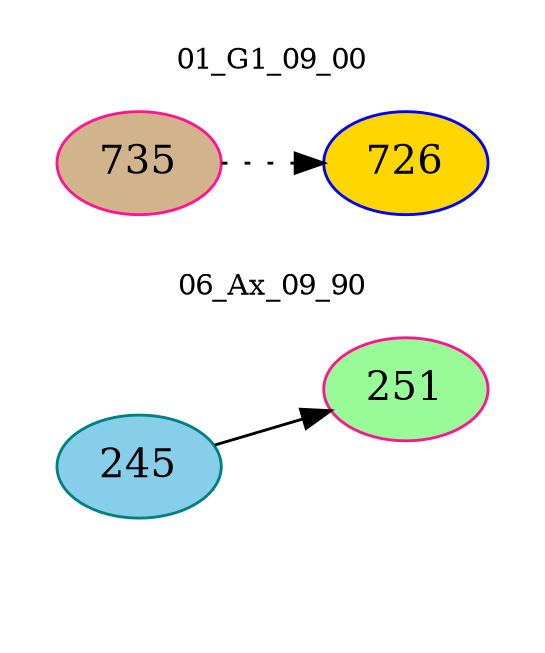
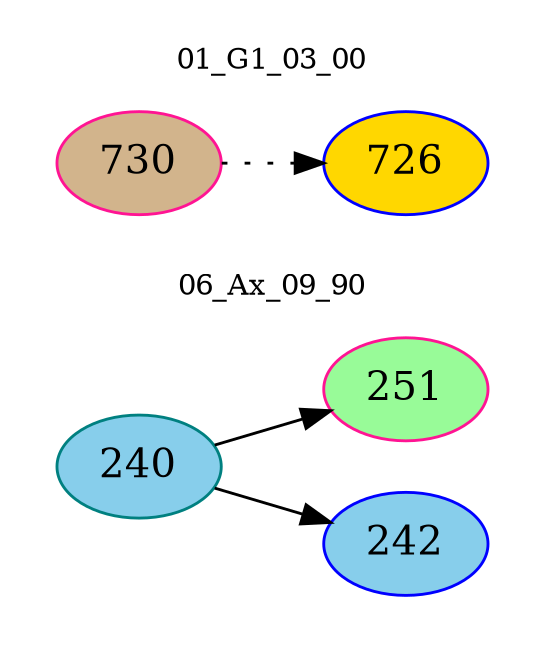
(272, 62) -> (272, 62)
(139, 163) -> (139, 163)
(139, 467) -> (139, 467)
none -> (406, 544)
